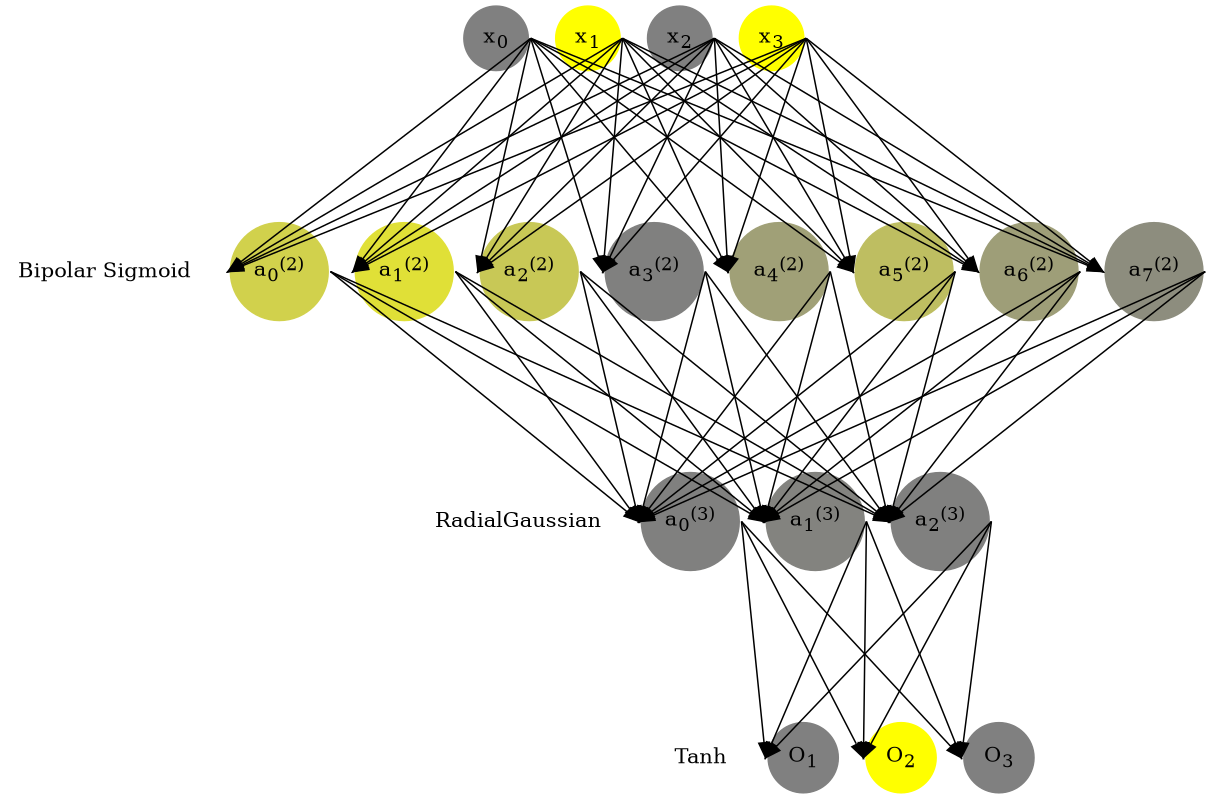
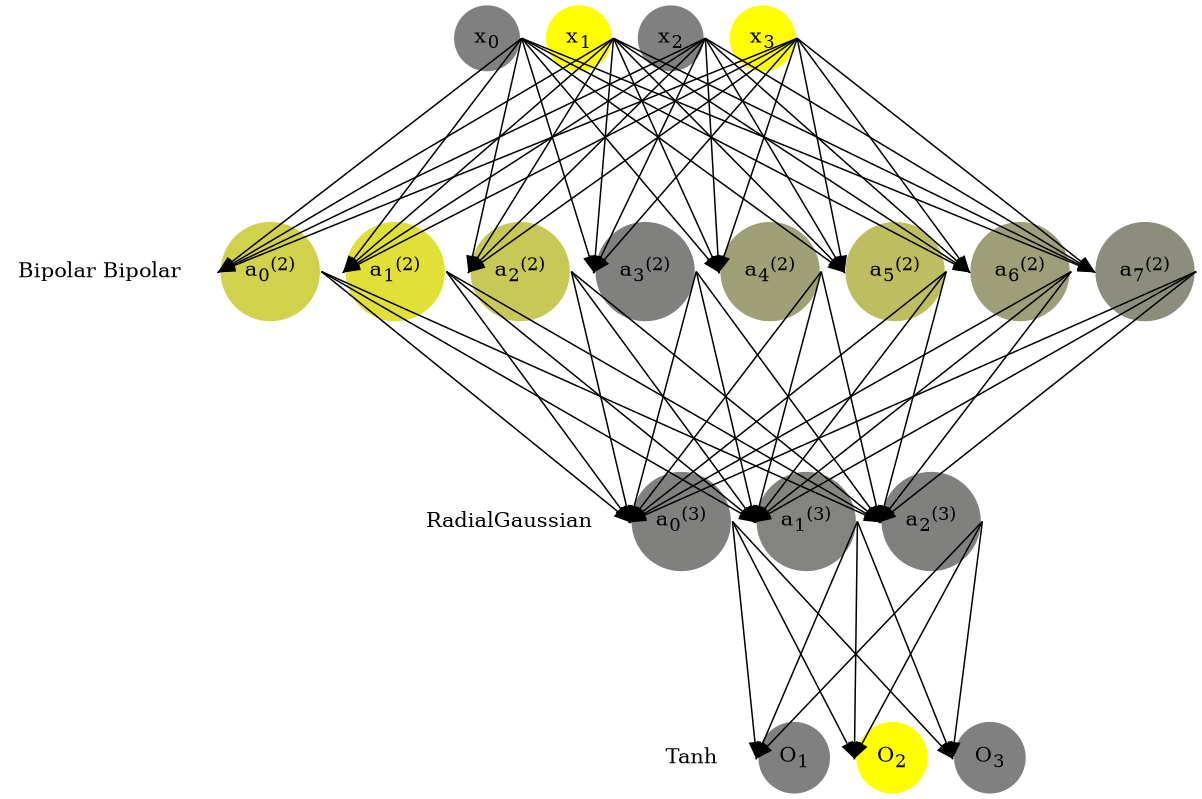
(105, 272) -> (100, 272)
